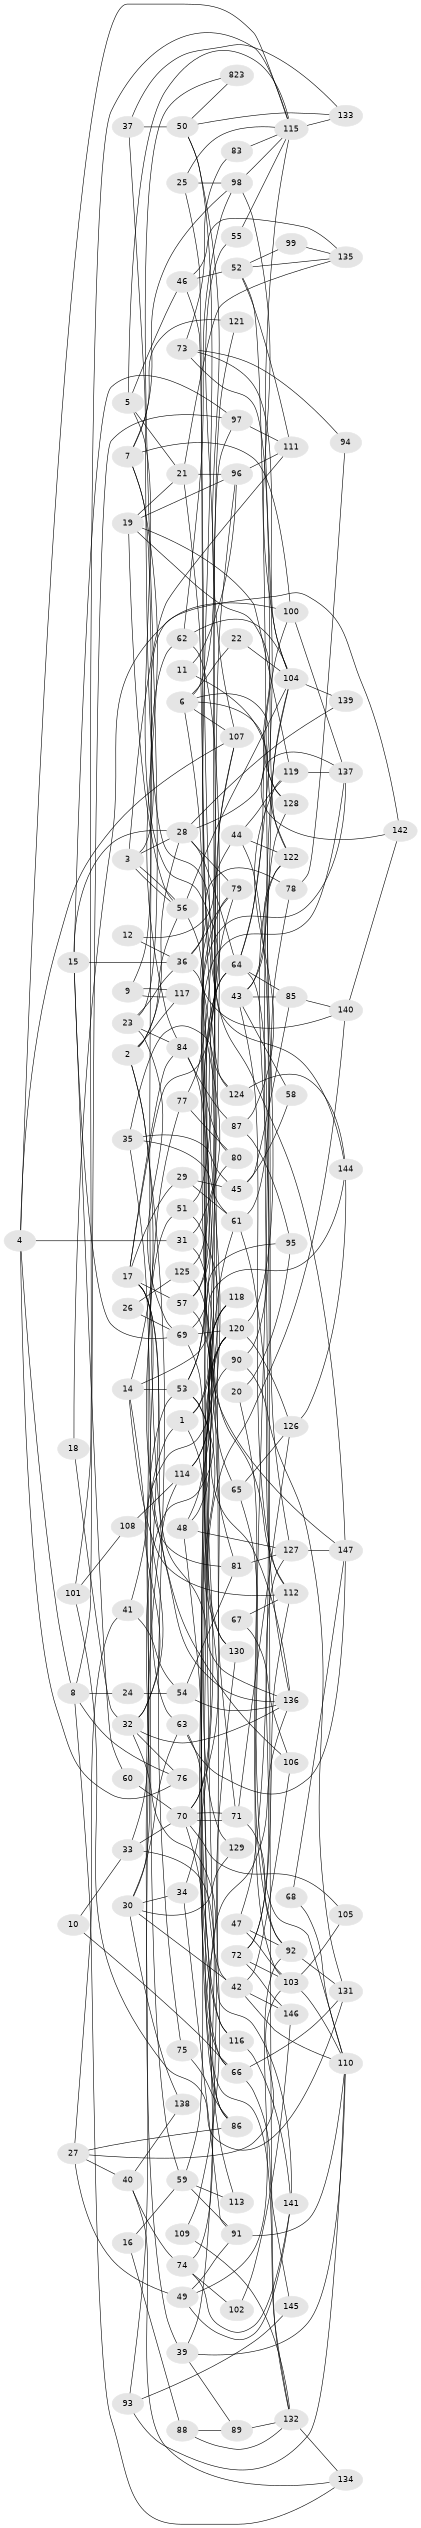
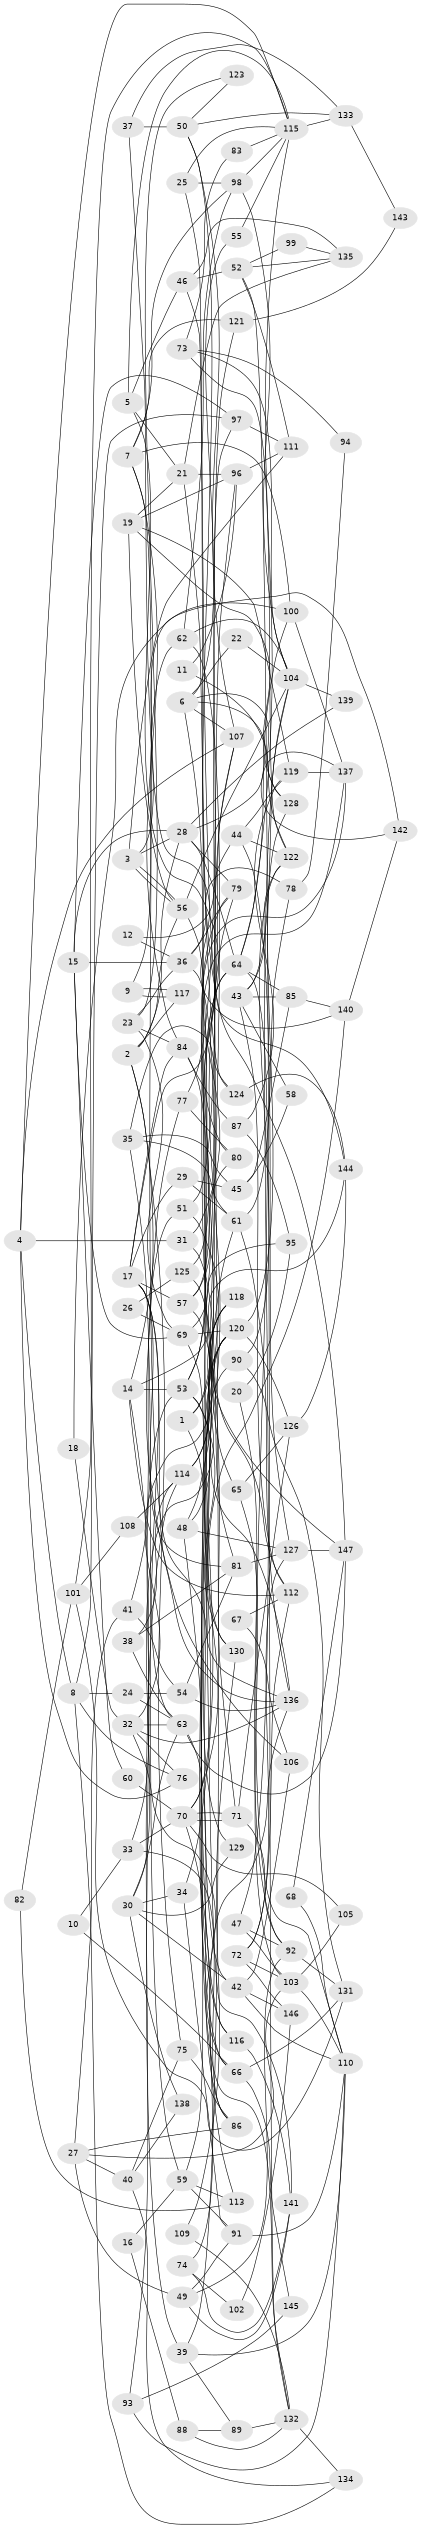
(237, 75) -> (237, 75)
none -> (400, 218)
(157, 1573) -> (155, 1725)
none -> (128, 1642)
none -> (154, 1709)
none -> (20, 1900)
(150, 2226) -> (155, 2115)
